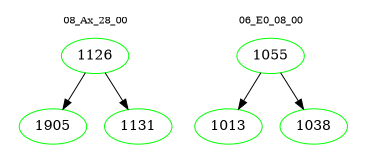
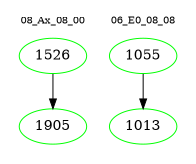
(96, 21) -> (53, 21)
(271, 21) -> (143, 21)
(95, 56) -> (53, 56)
(138, 126) -> none
(314, 126) -> none
